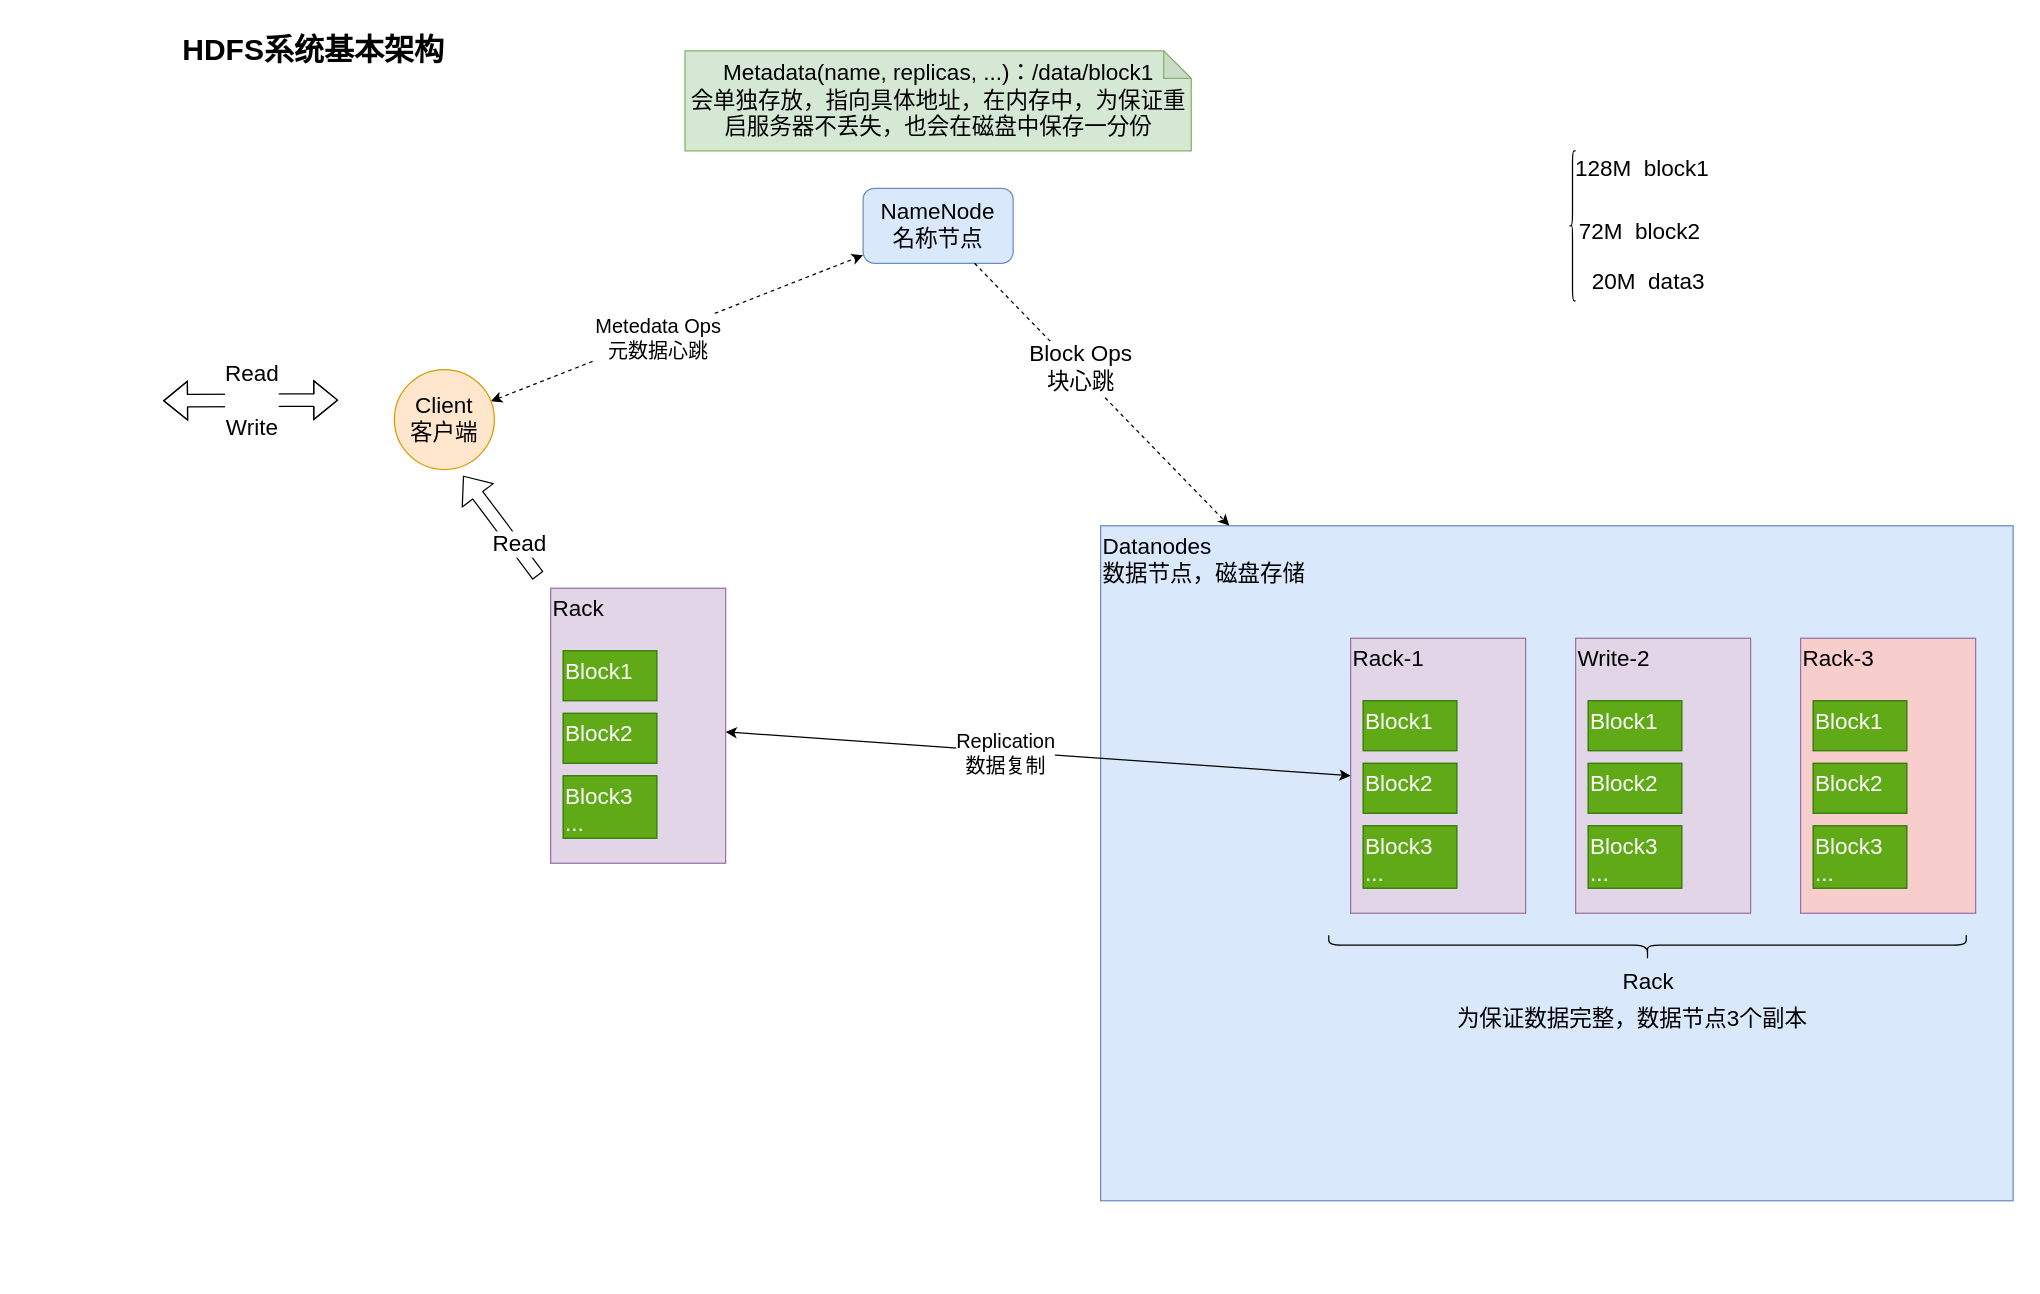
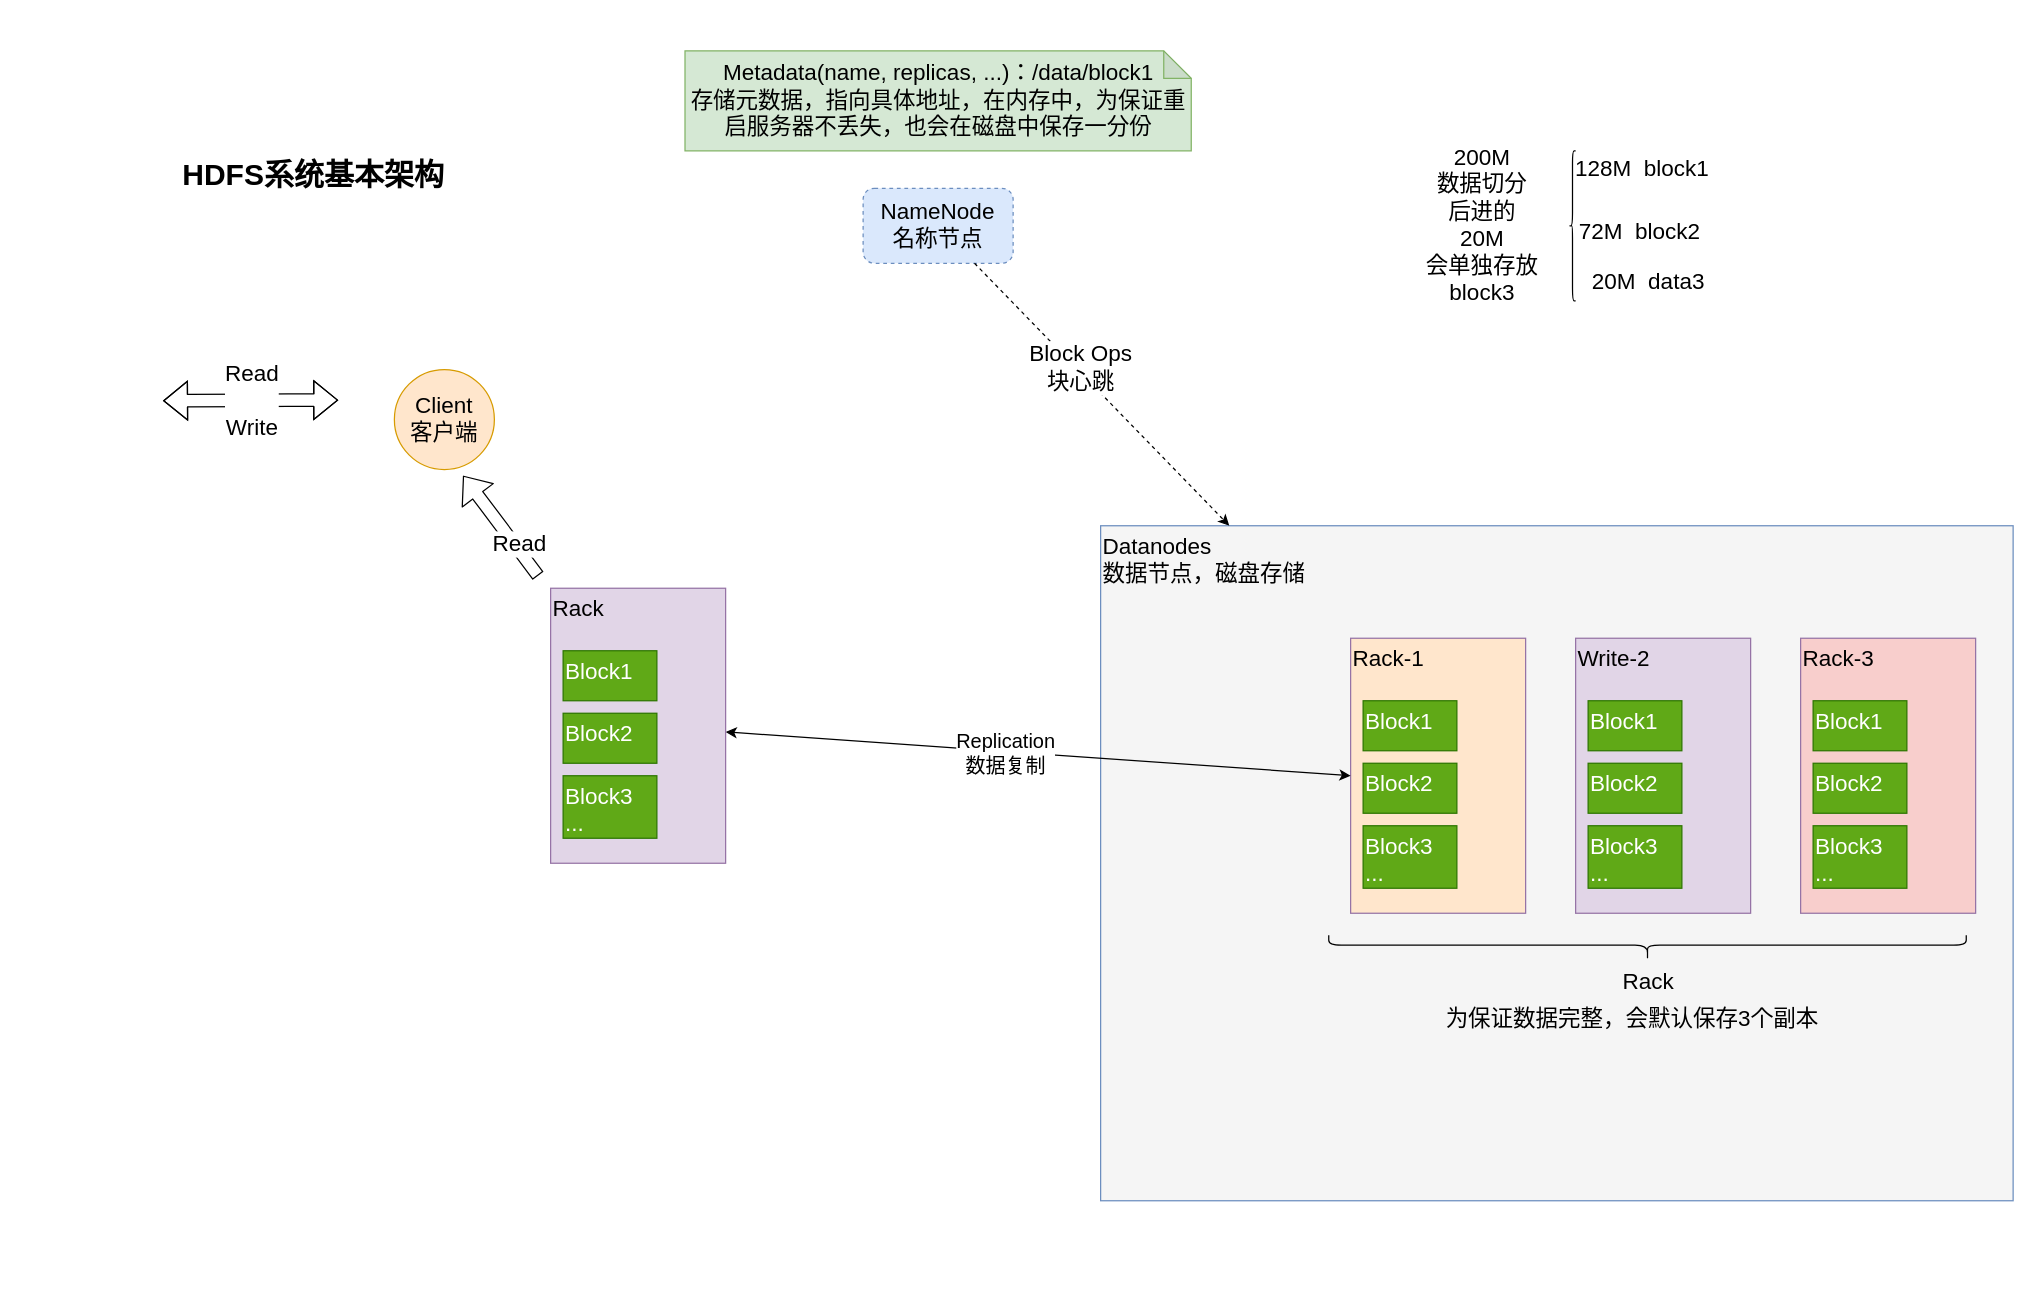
(313, 51) -> (313, 176)
(939, 101) -> (939, 101)
(938, 226) -> (938, 226)
none -> (1482, 226)
(784, 286) -> none
(1391, 660) -> (1391, 660)
(1557, 863) -> (1557, 863)
(1633, 1019) -> (1633, 1019)
